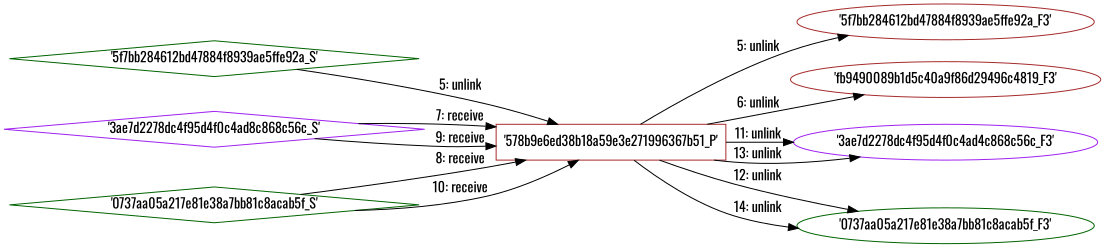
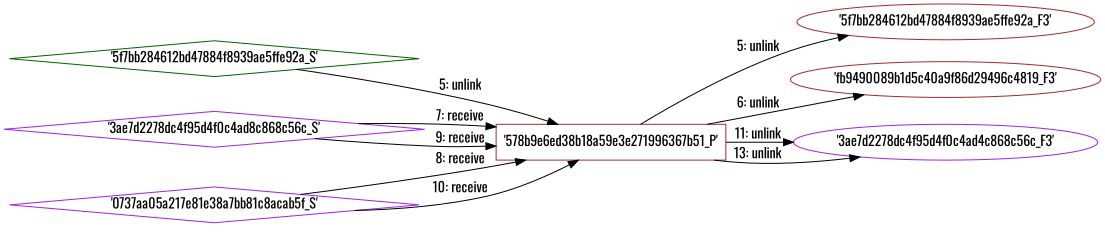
(214, 205) -> (214, 205)
(946, 226) -> none
